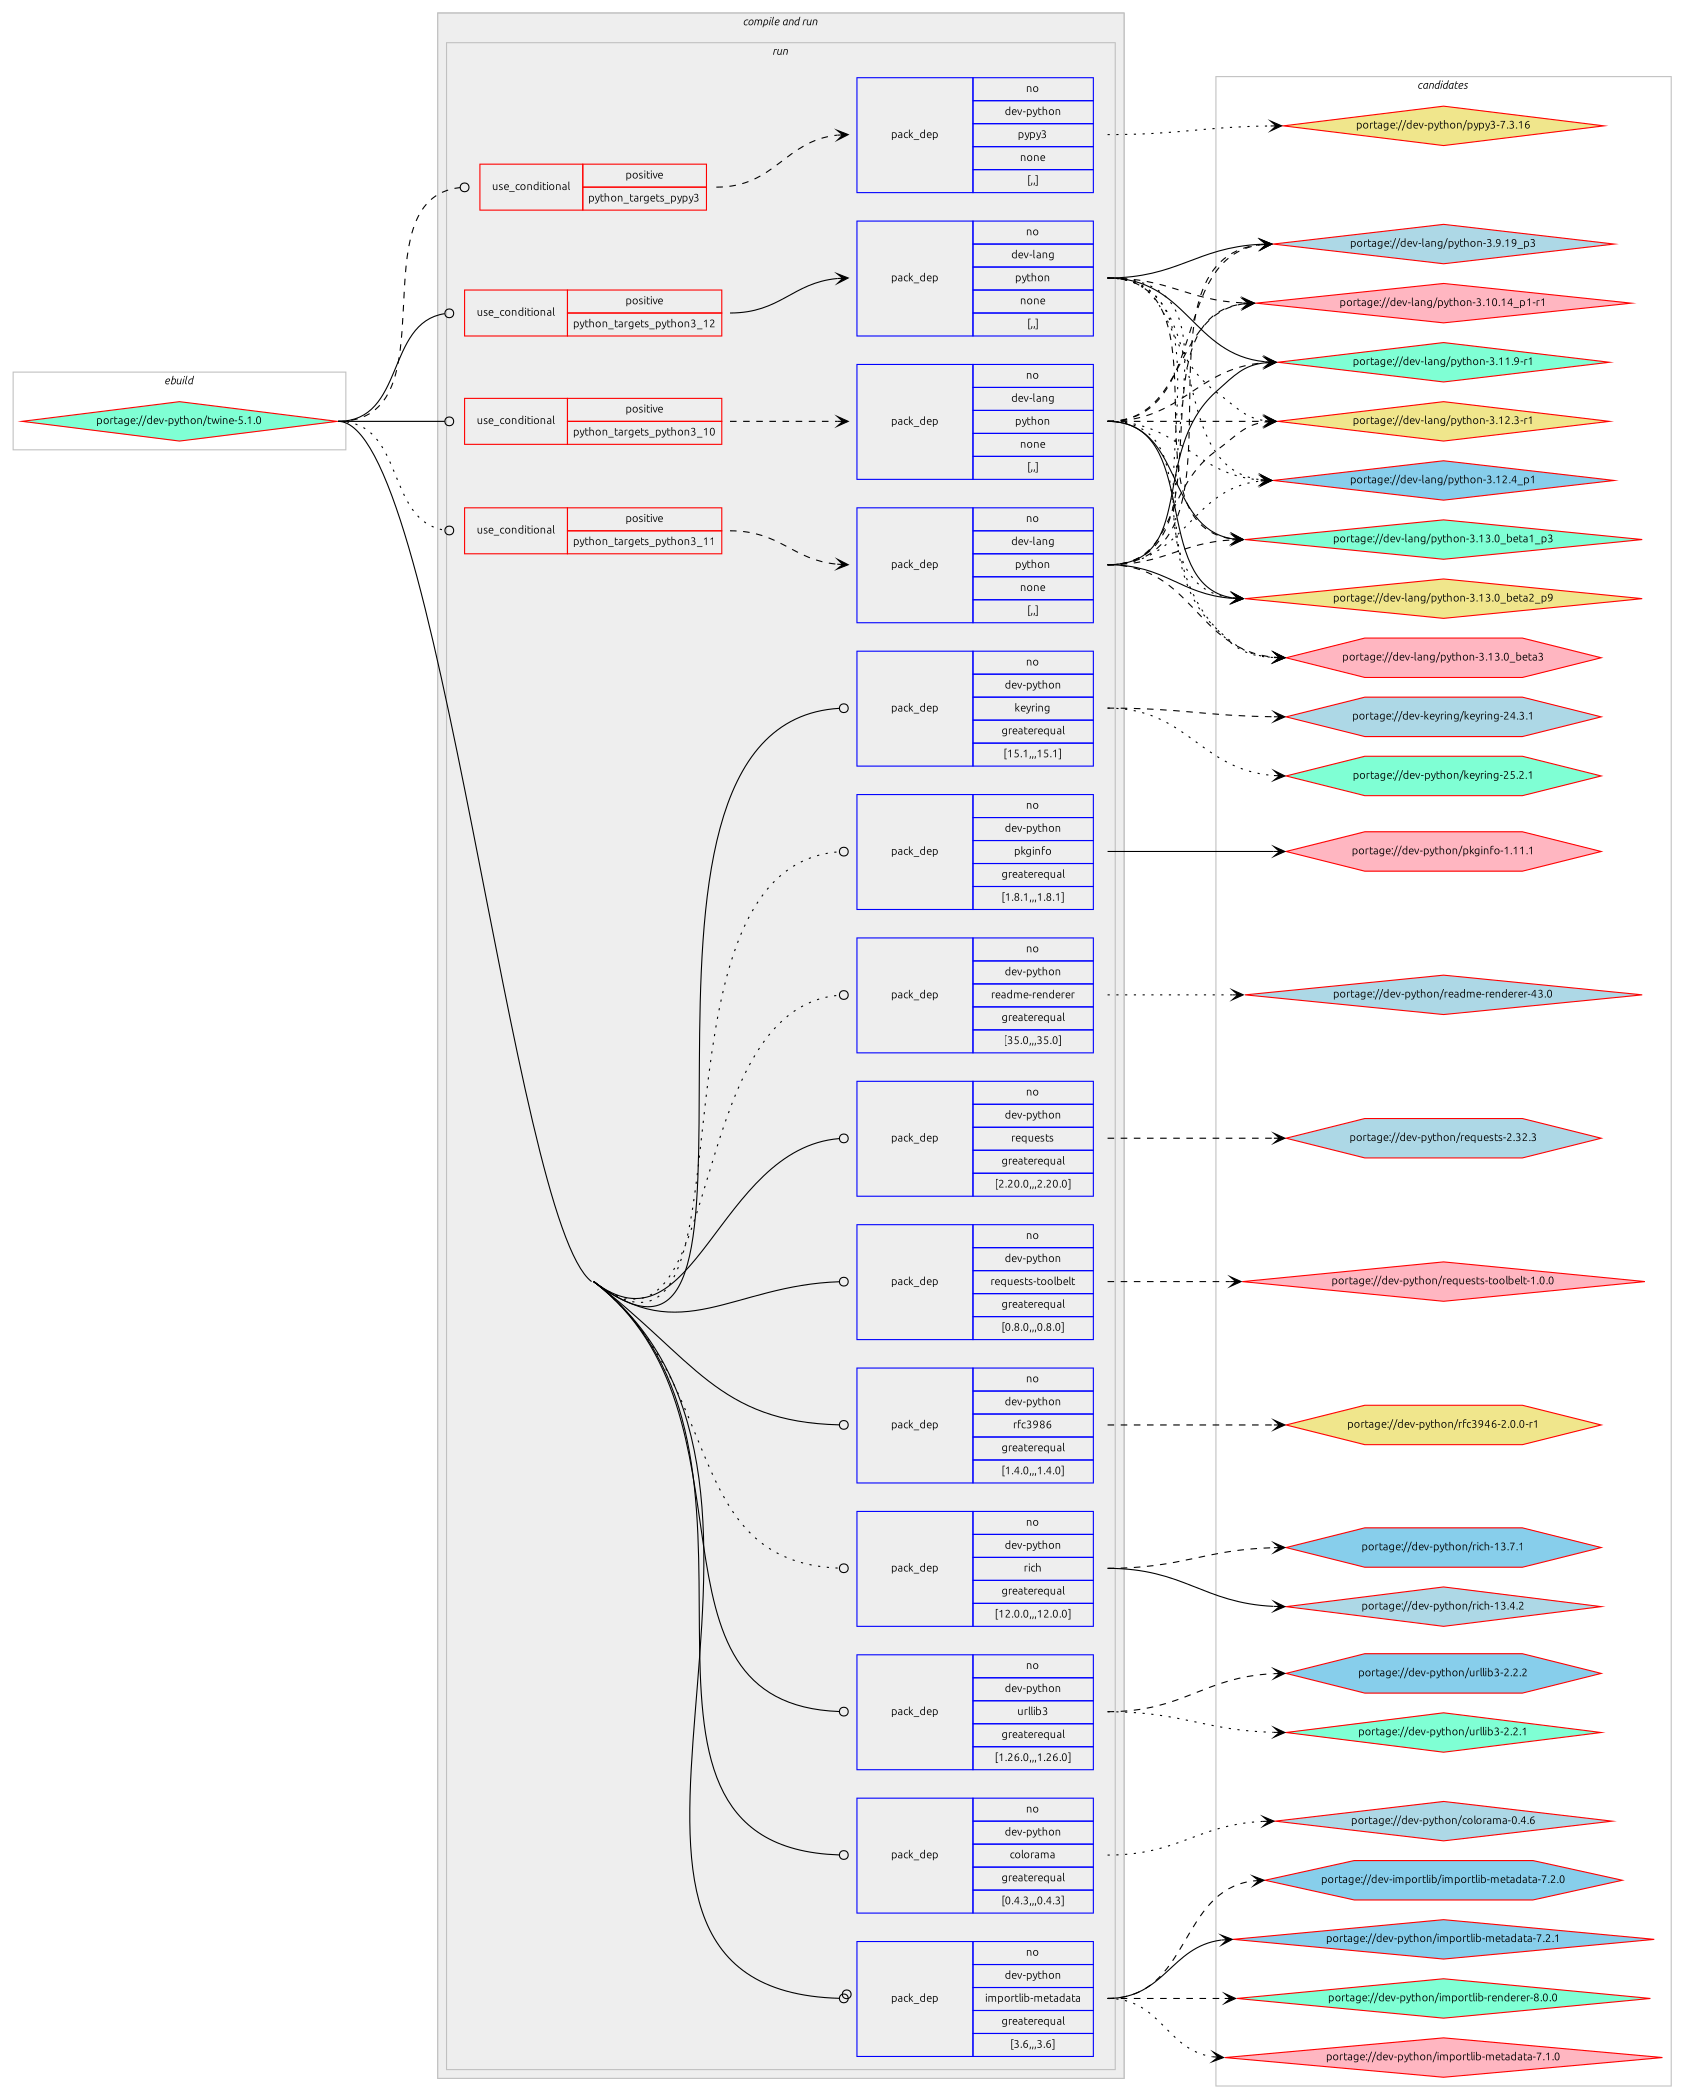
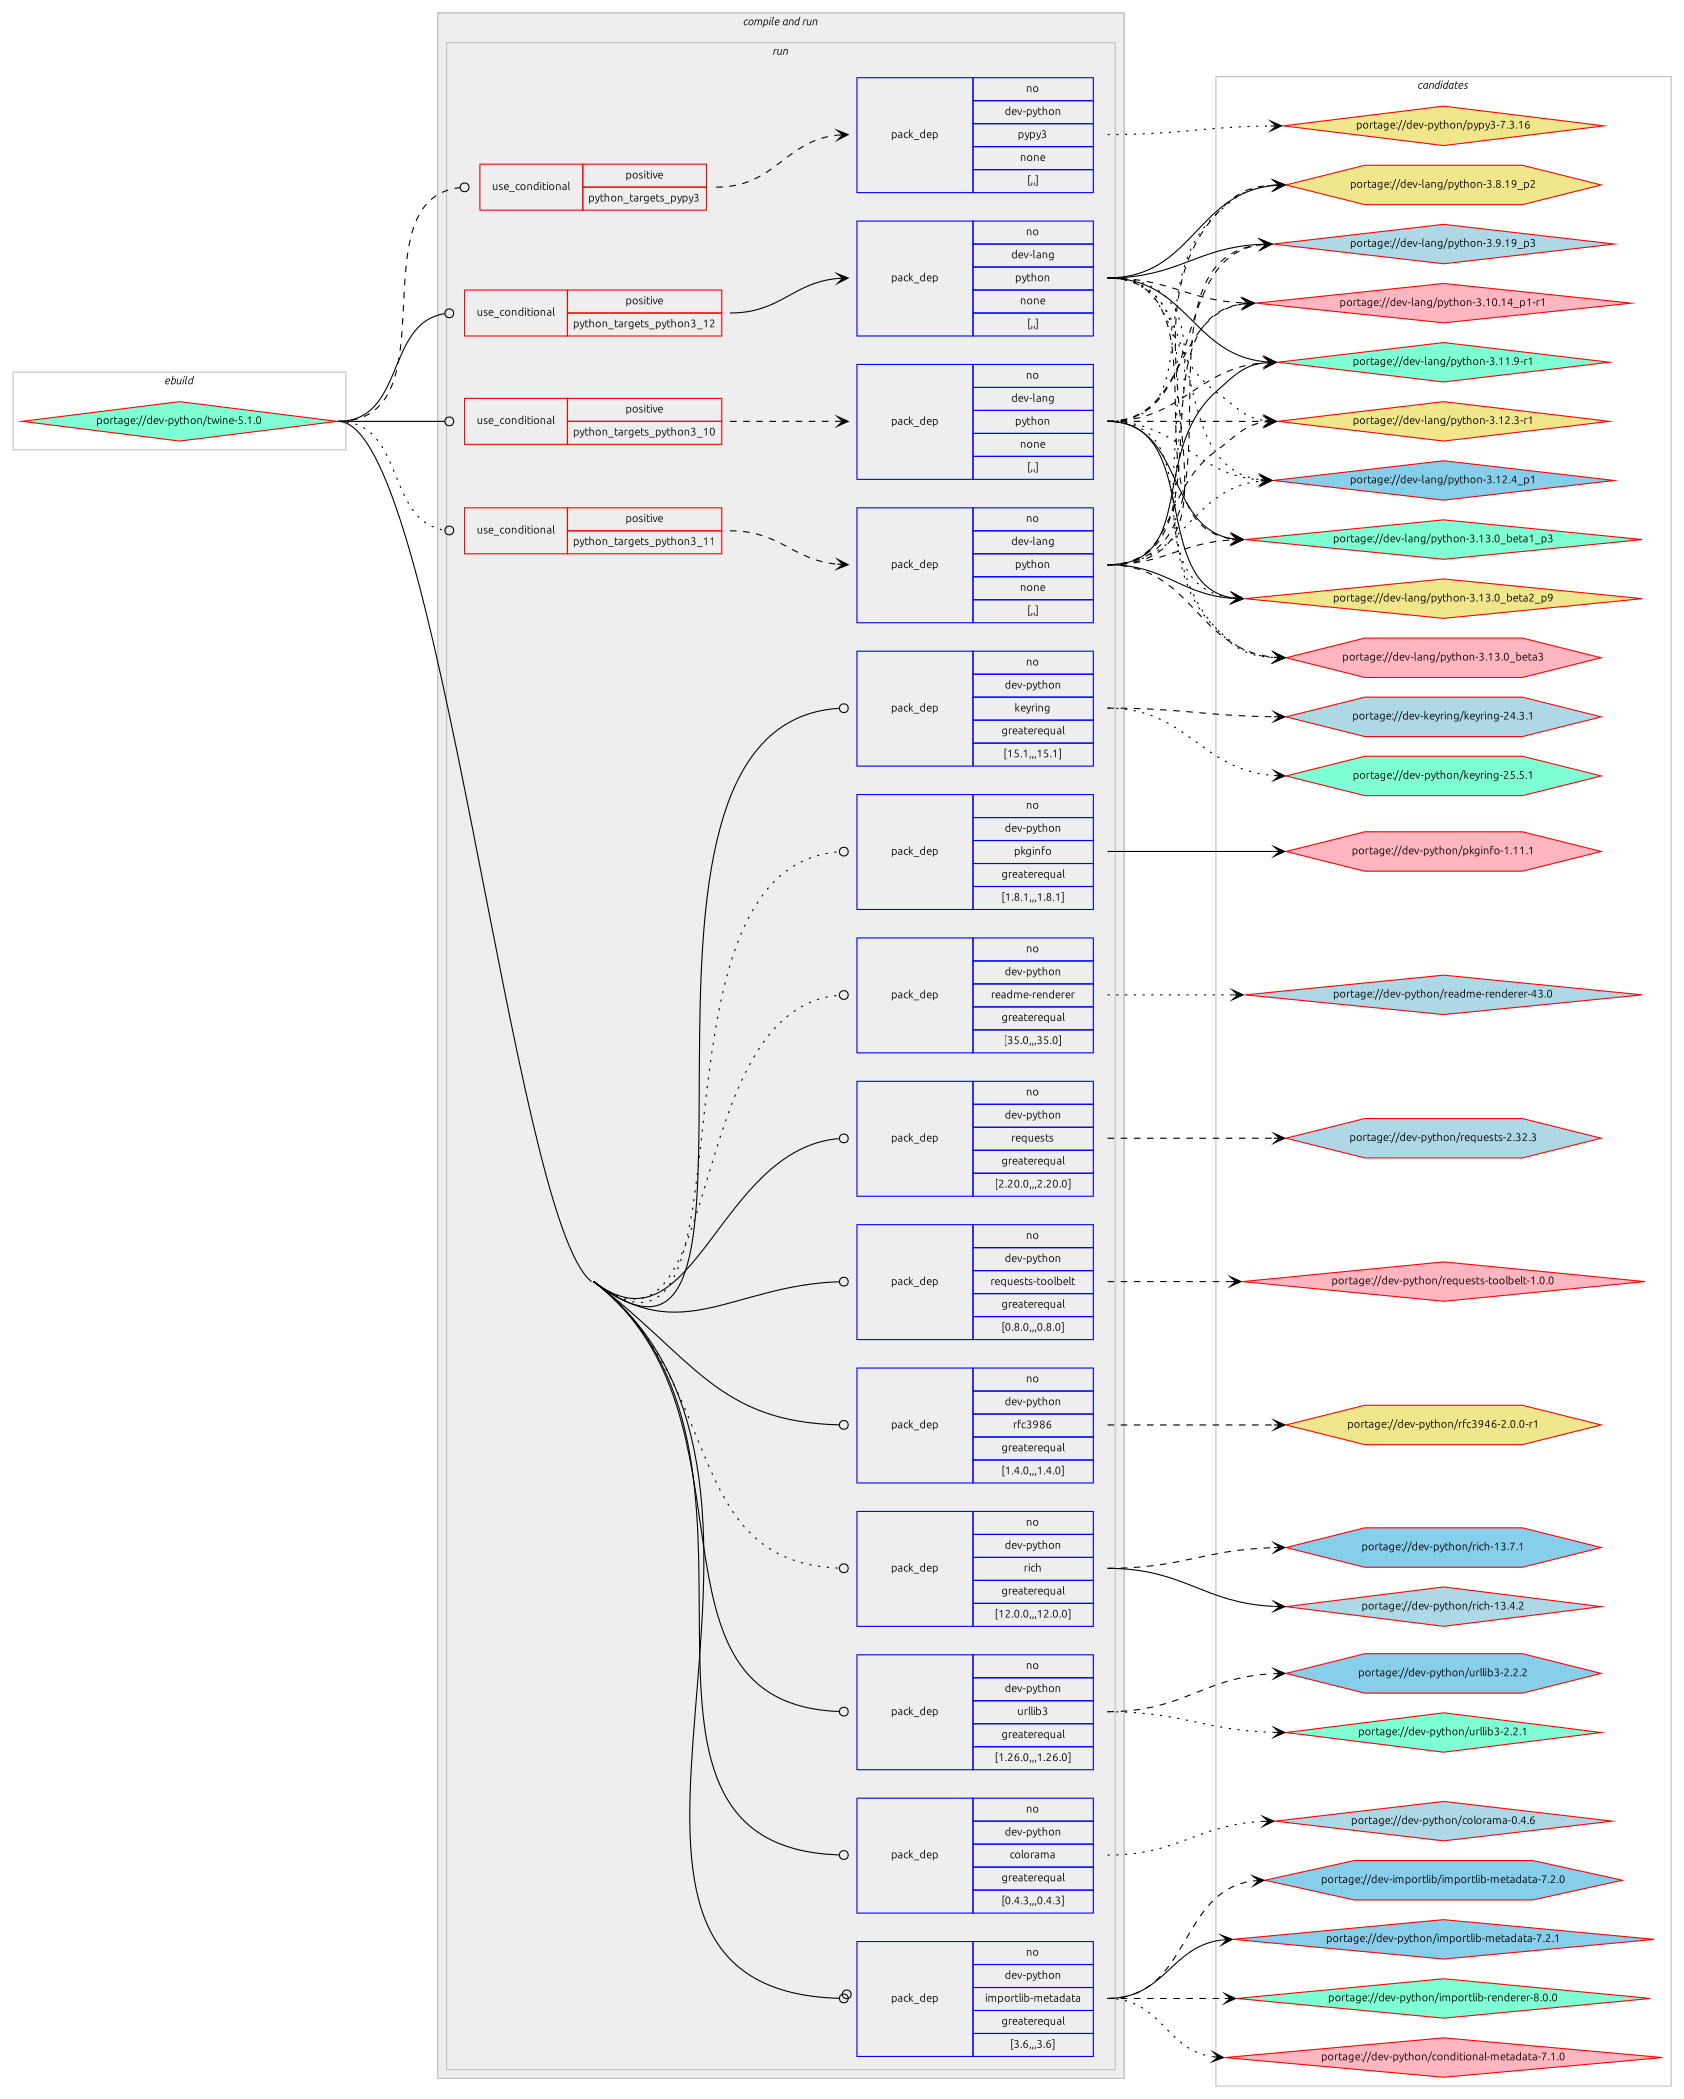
none -> (1444, 185)
(1444, 776) -> (1444, 776)
(1444, 2058) -> (1444, 2058)
